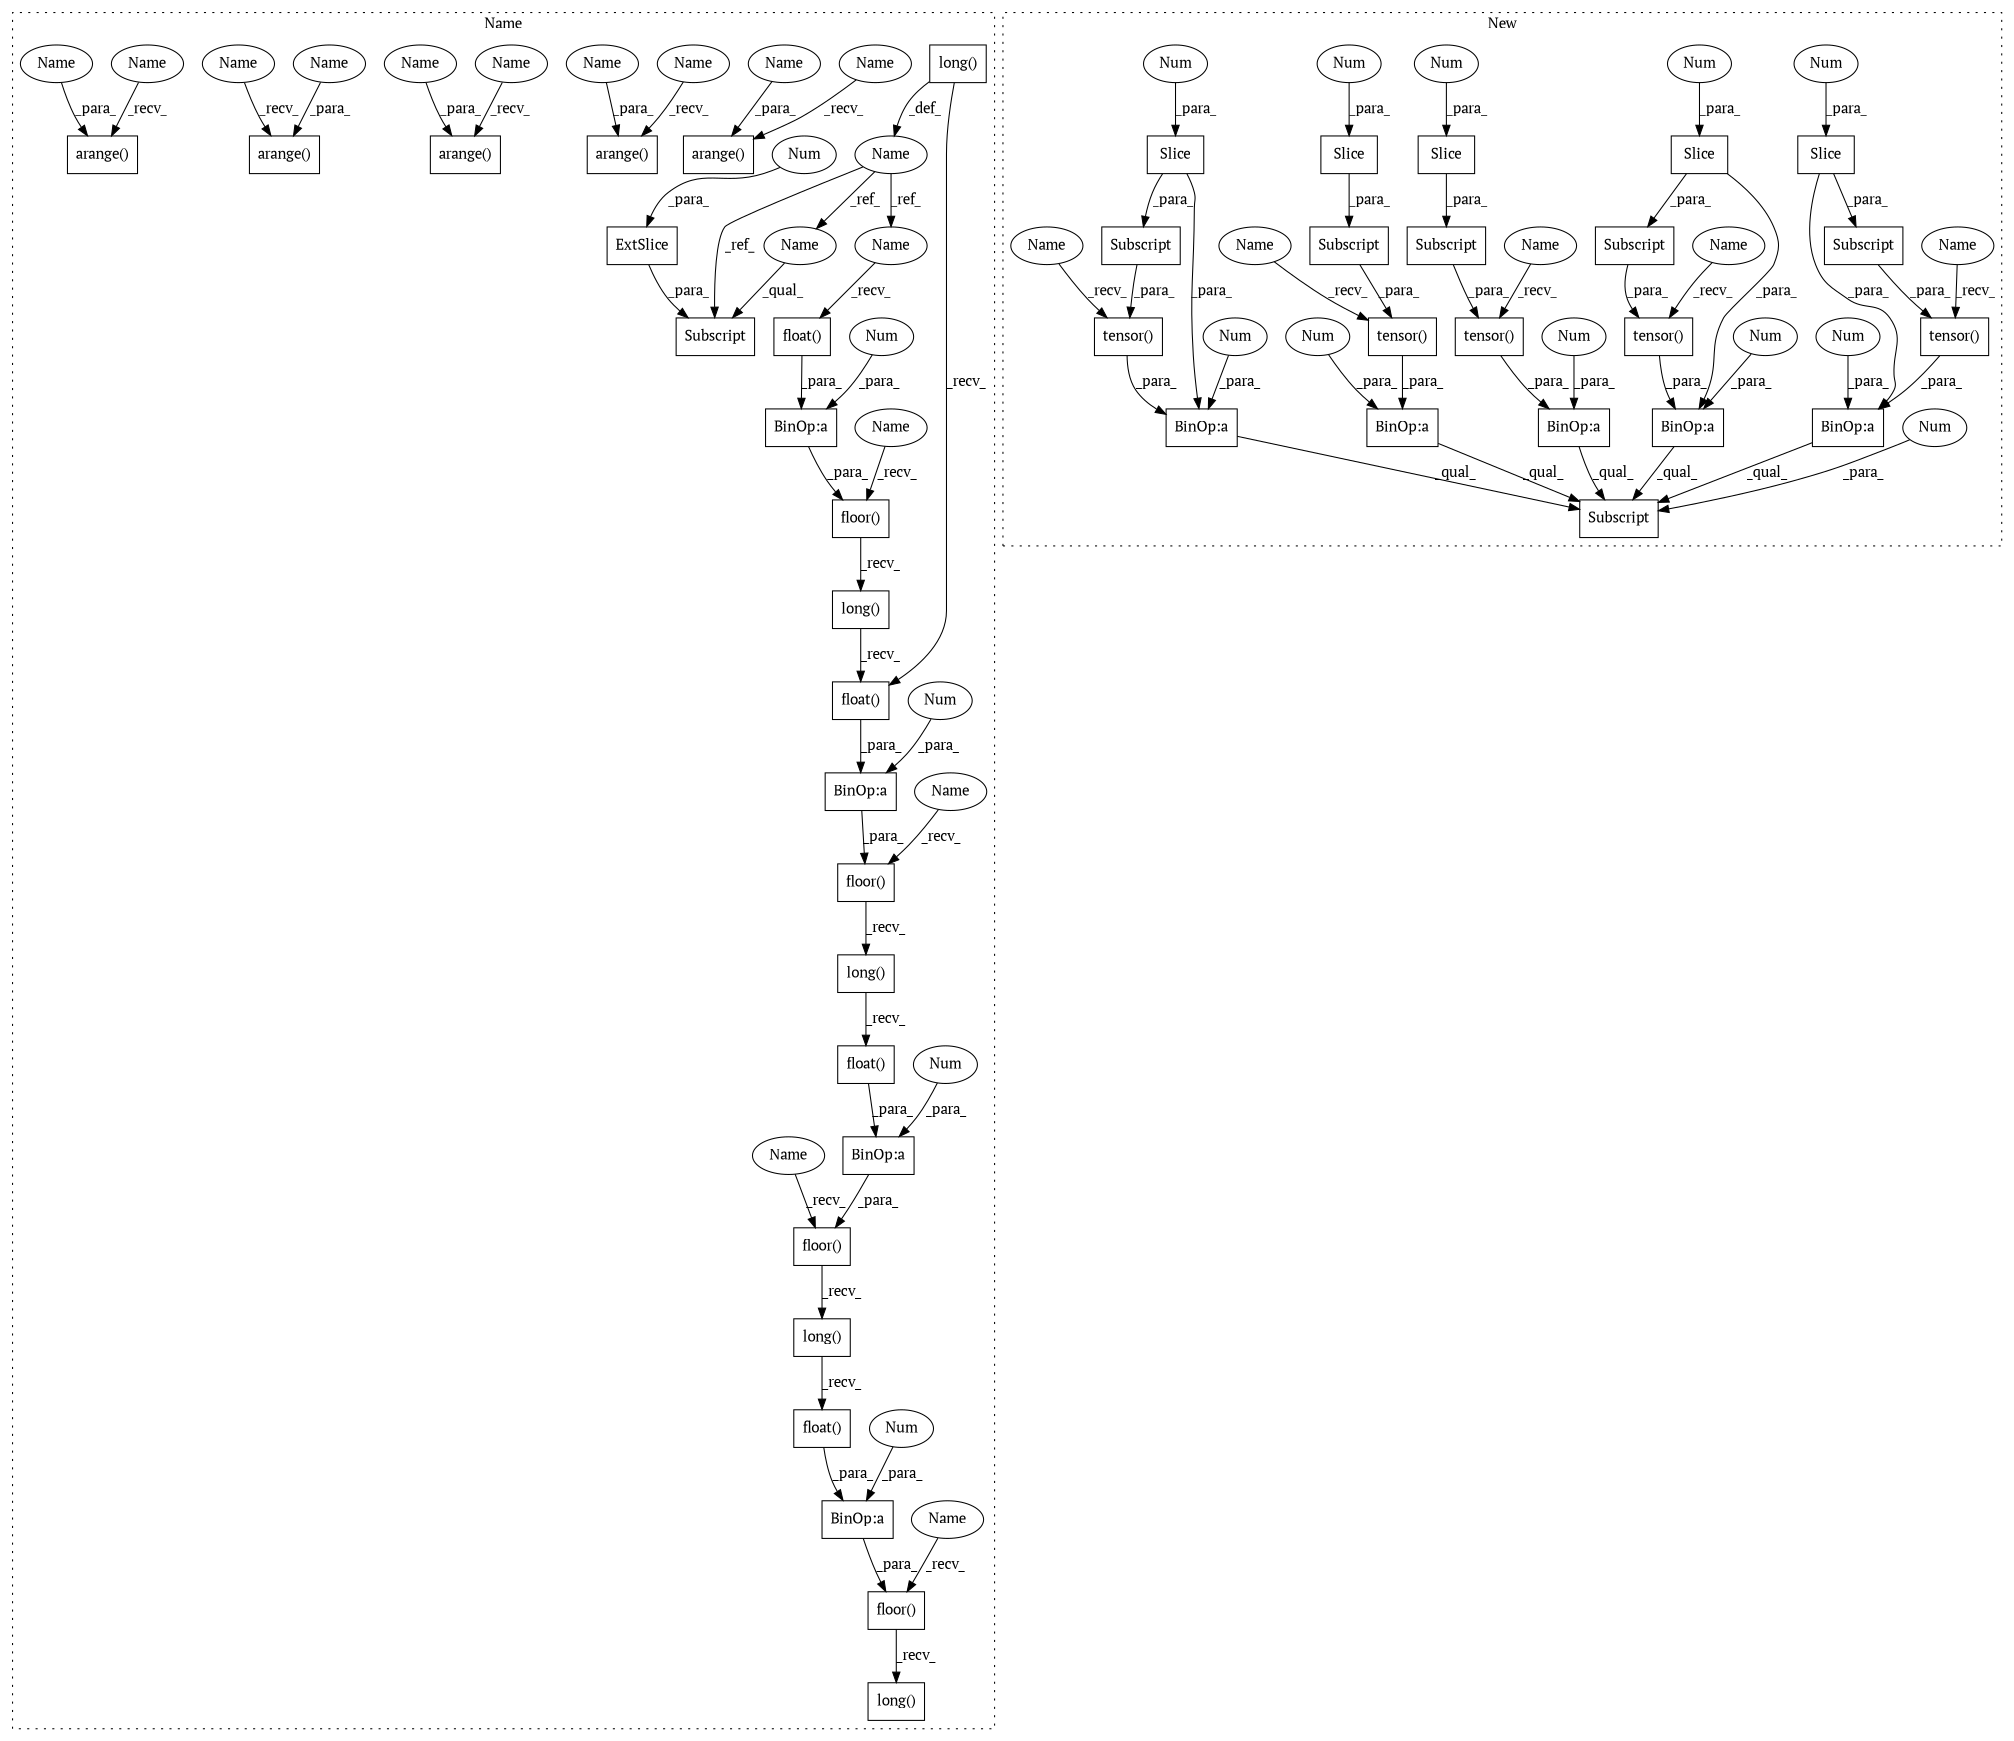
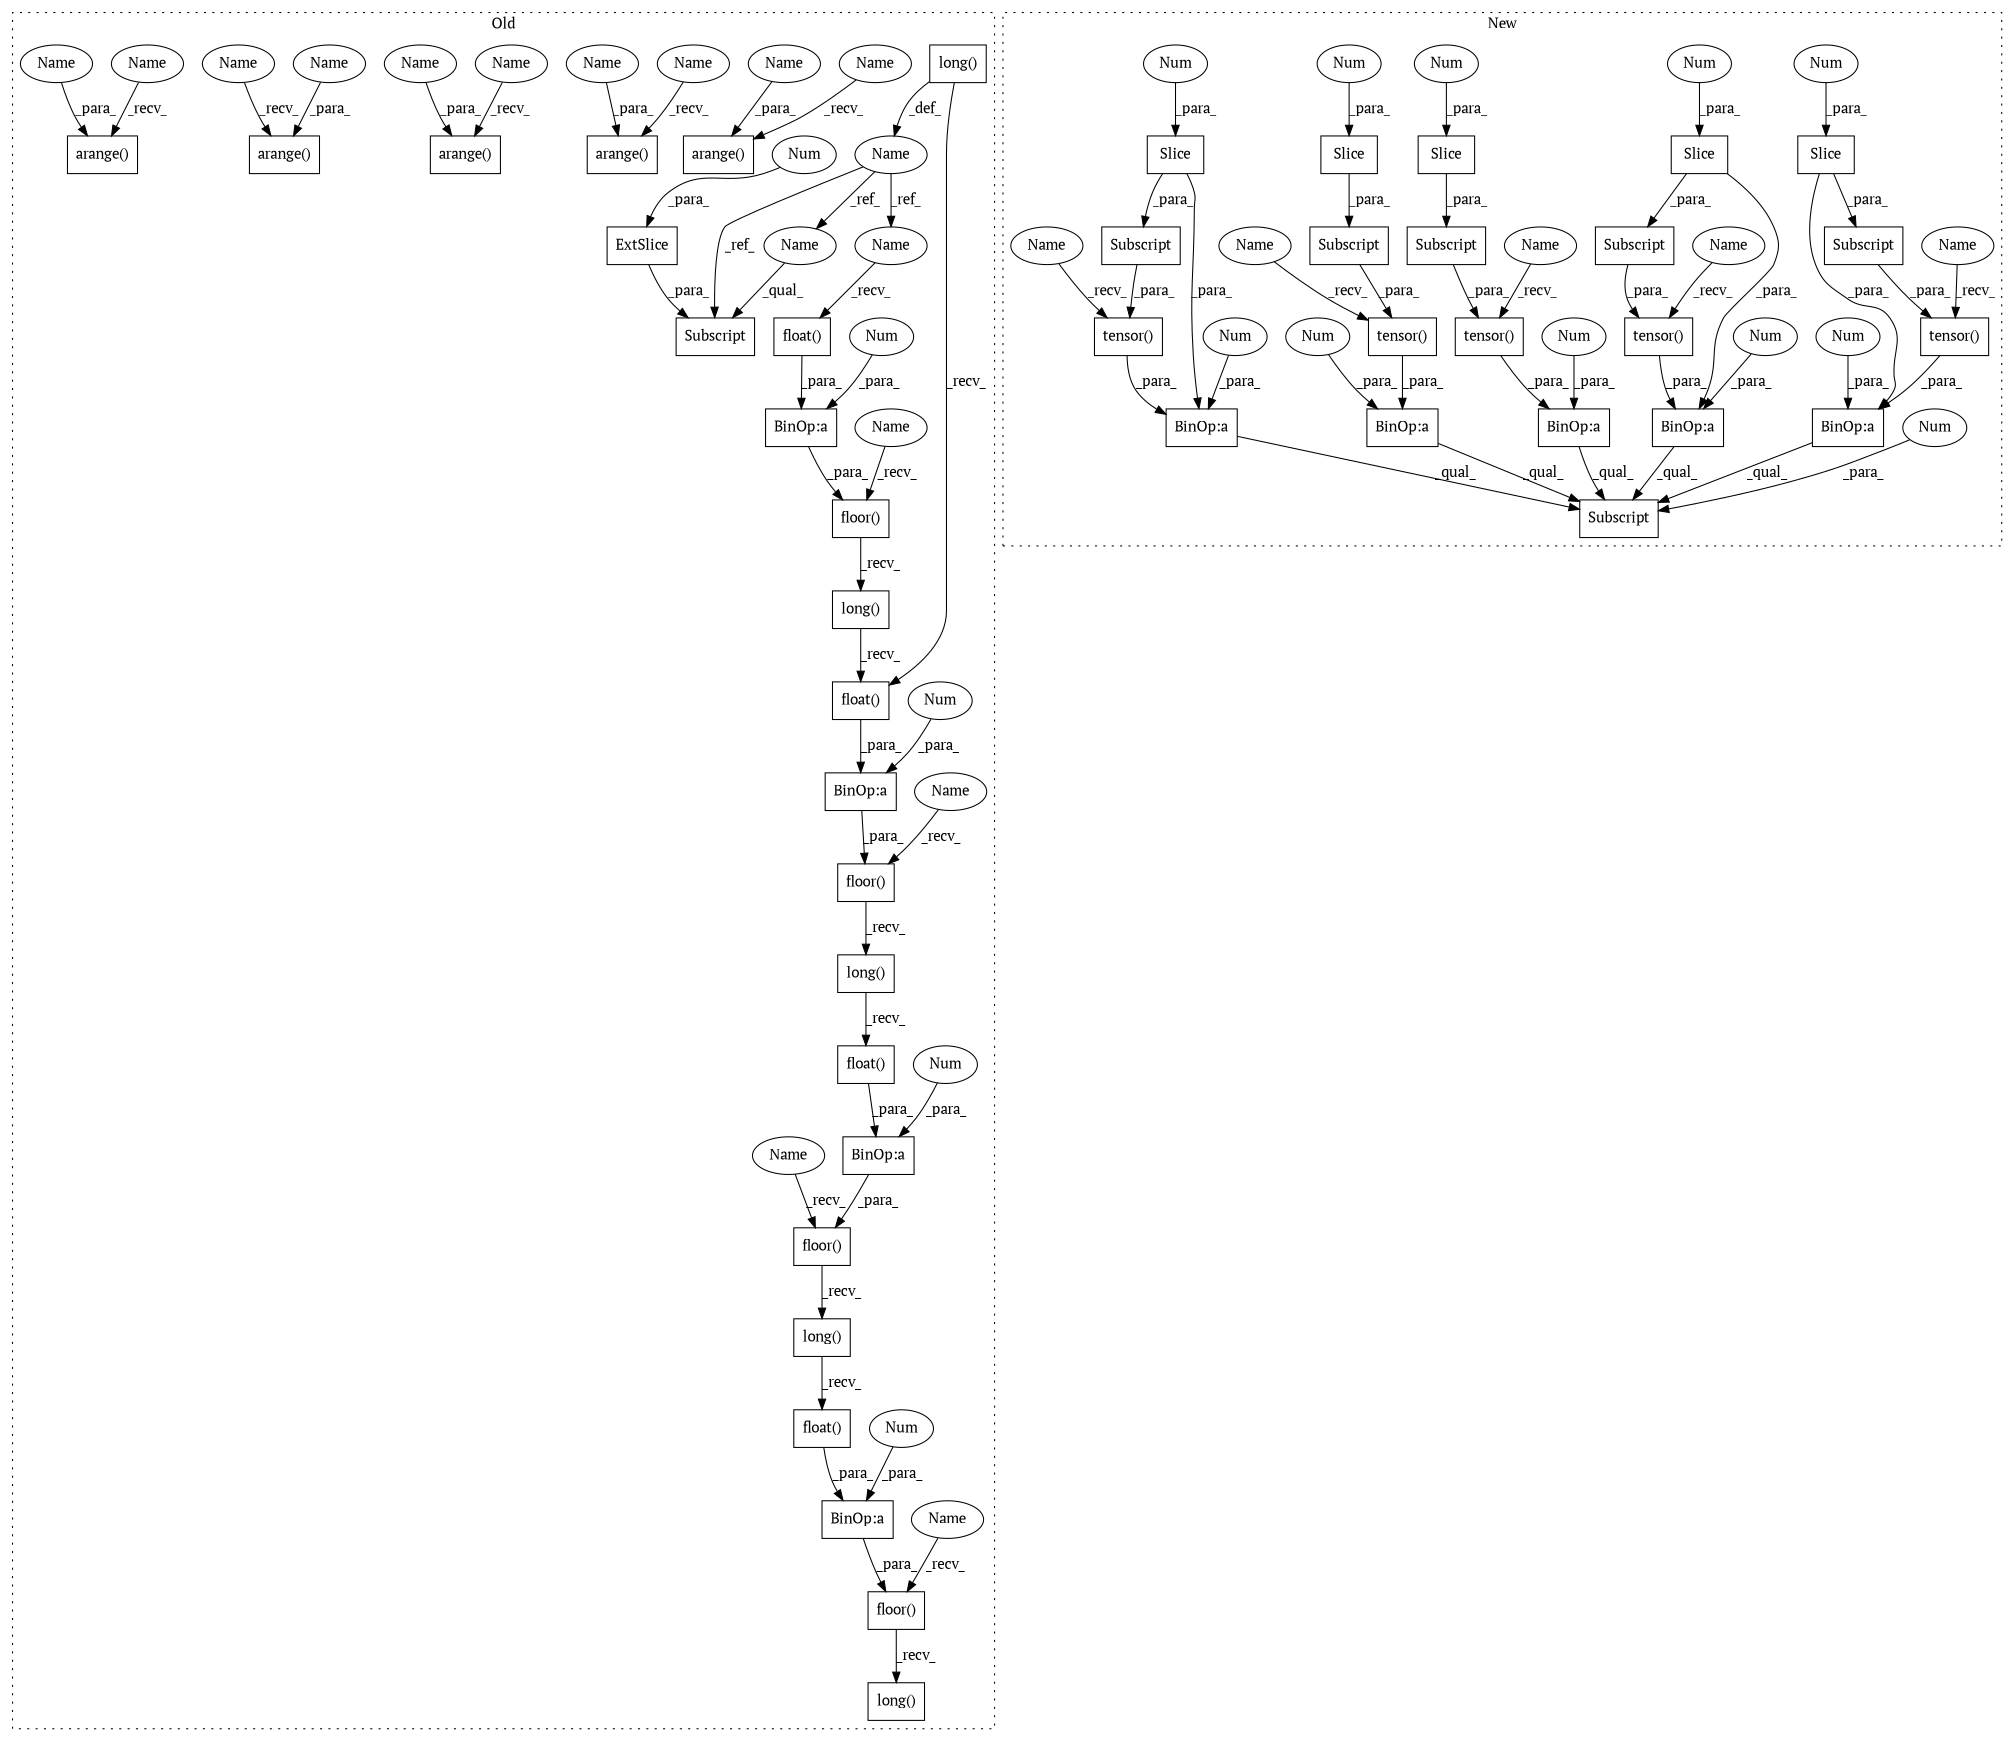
(504, 25) -> (504, 25)
